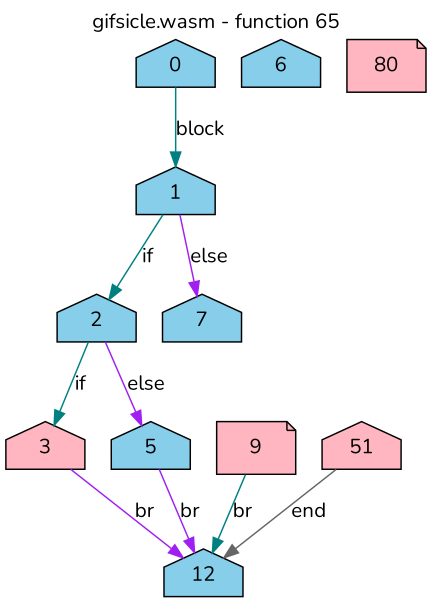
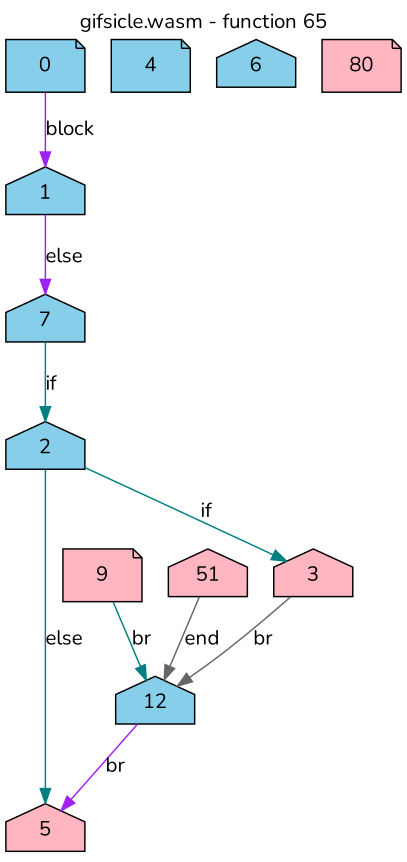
none -> (151, 66)
(176, 66) -> (45, 66)
(176, 120) -> (45, 122)
(140, 251) -> (45, 374)
(121, 377) -> (45, 629)
(151, 448) -> (45, 830)
(174, 504) -> (104, 762)
(121, 509) -> (241, 639)
